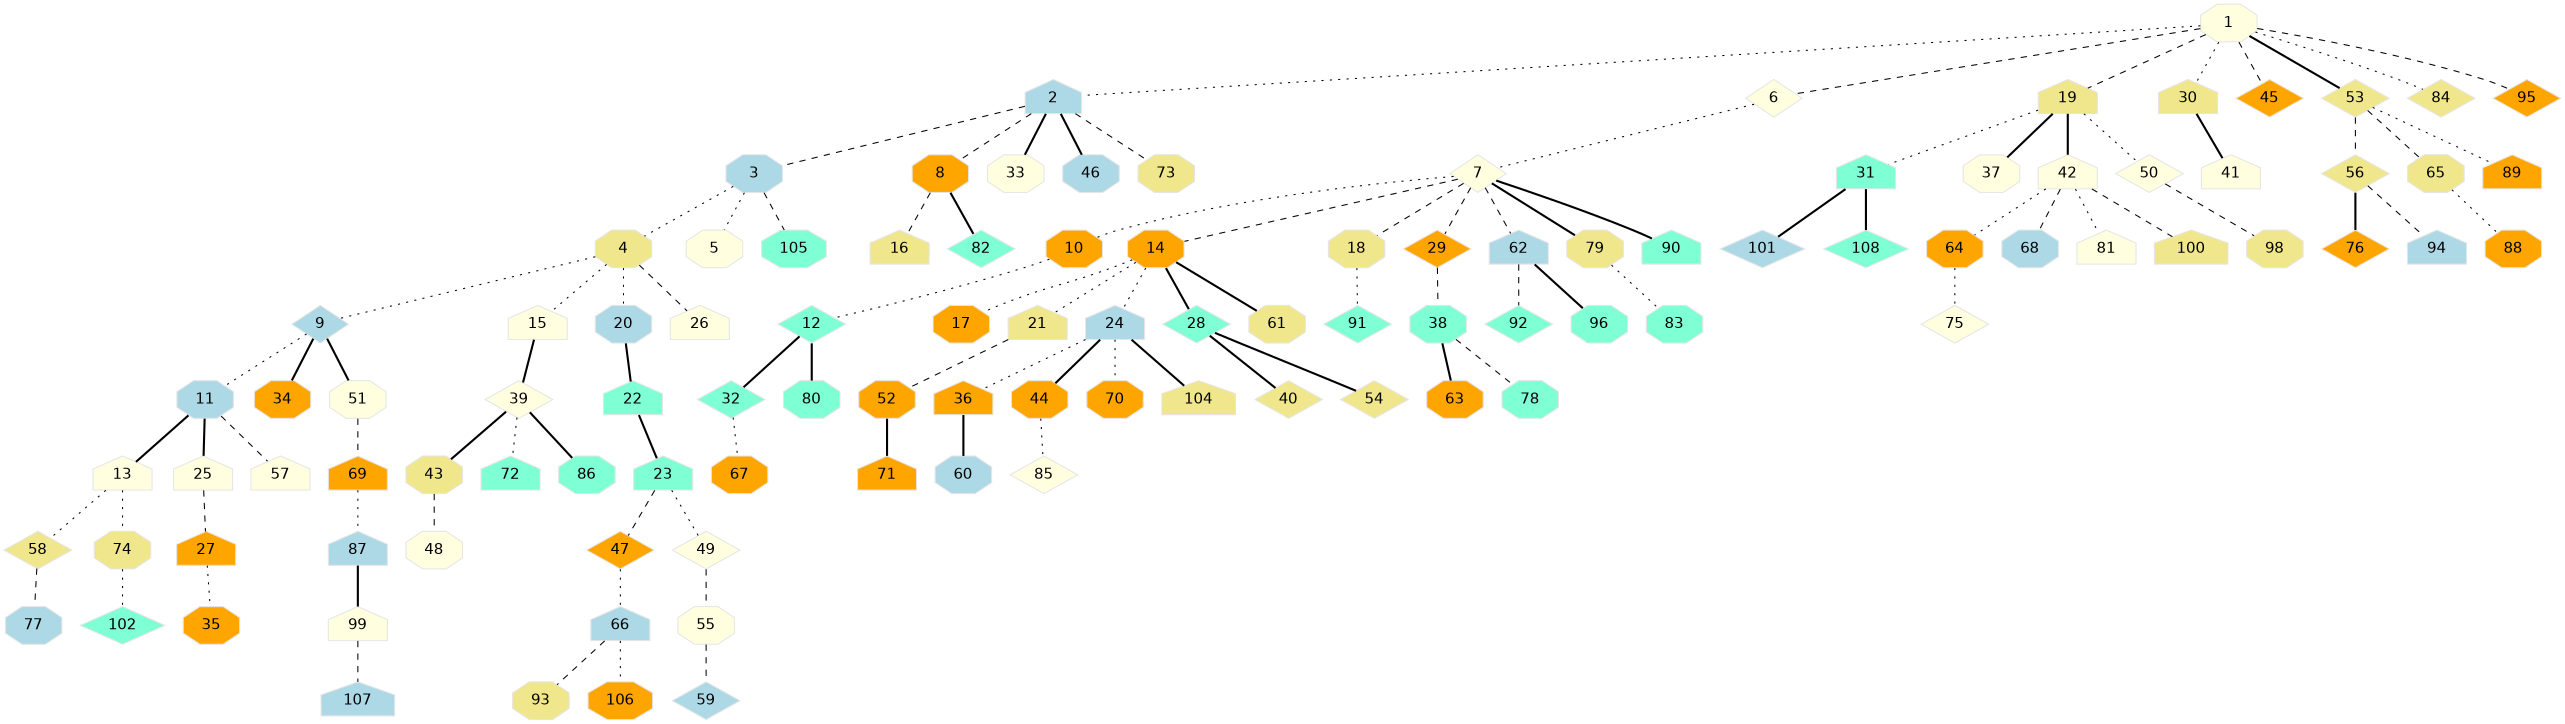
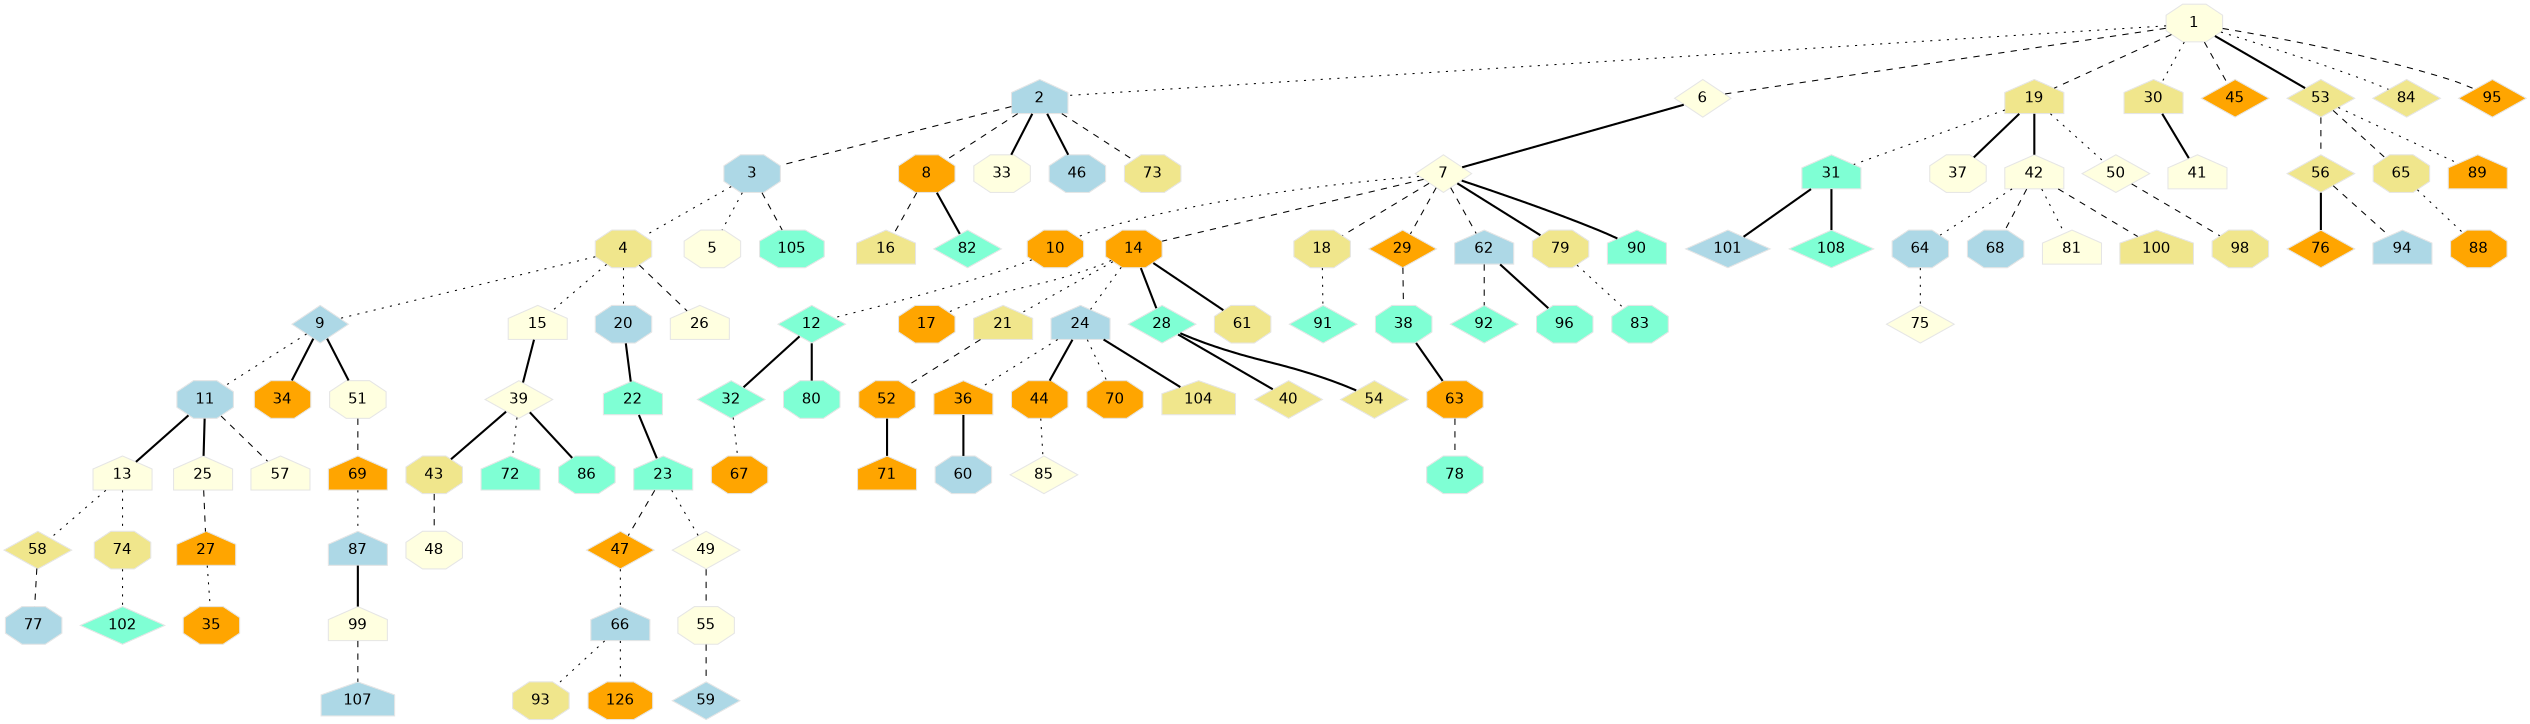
(1626, 136) -> (1573, 136)
(1955, 249) -> (1920, 249)
(1484, 362) -> (1455, 437)
(581, 663) -> (581, 663)
(620, 701) -> (620, 701)
